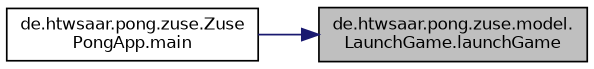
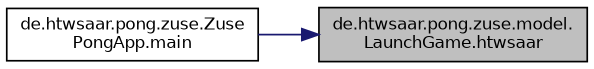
(453, 35) -> (453, 35)
